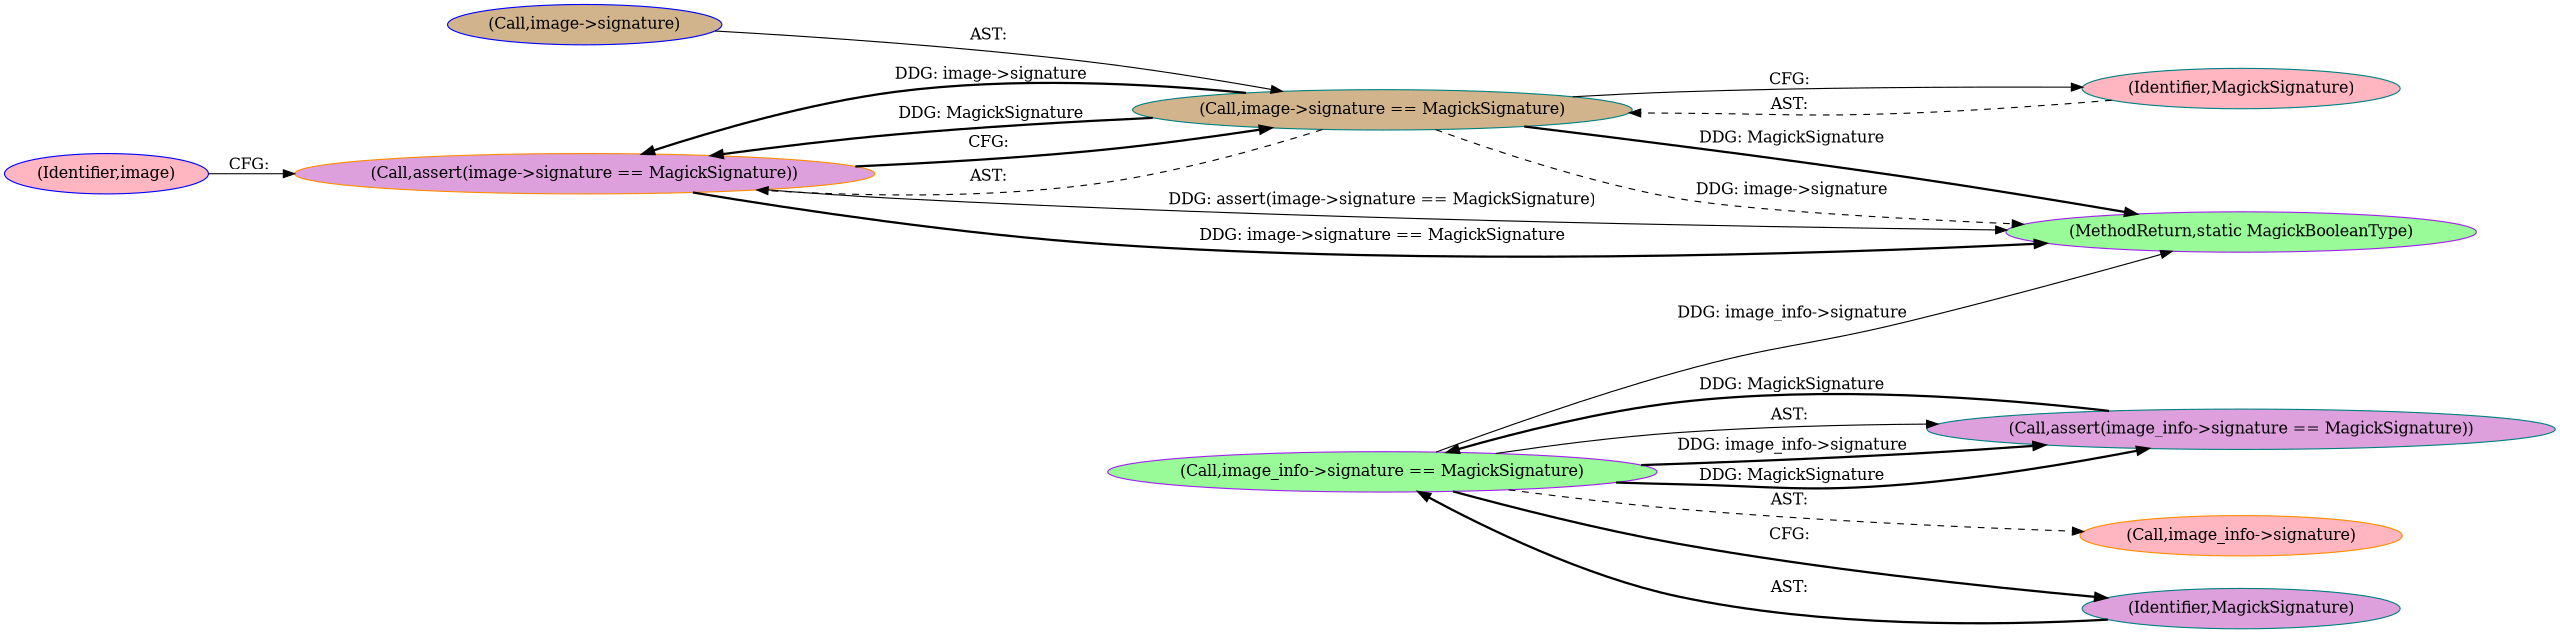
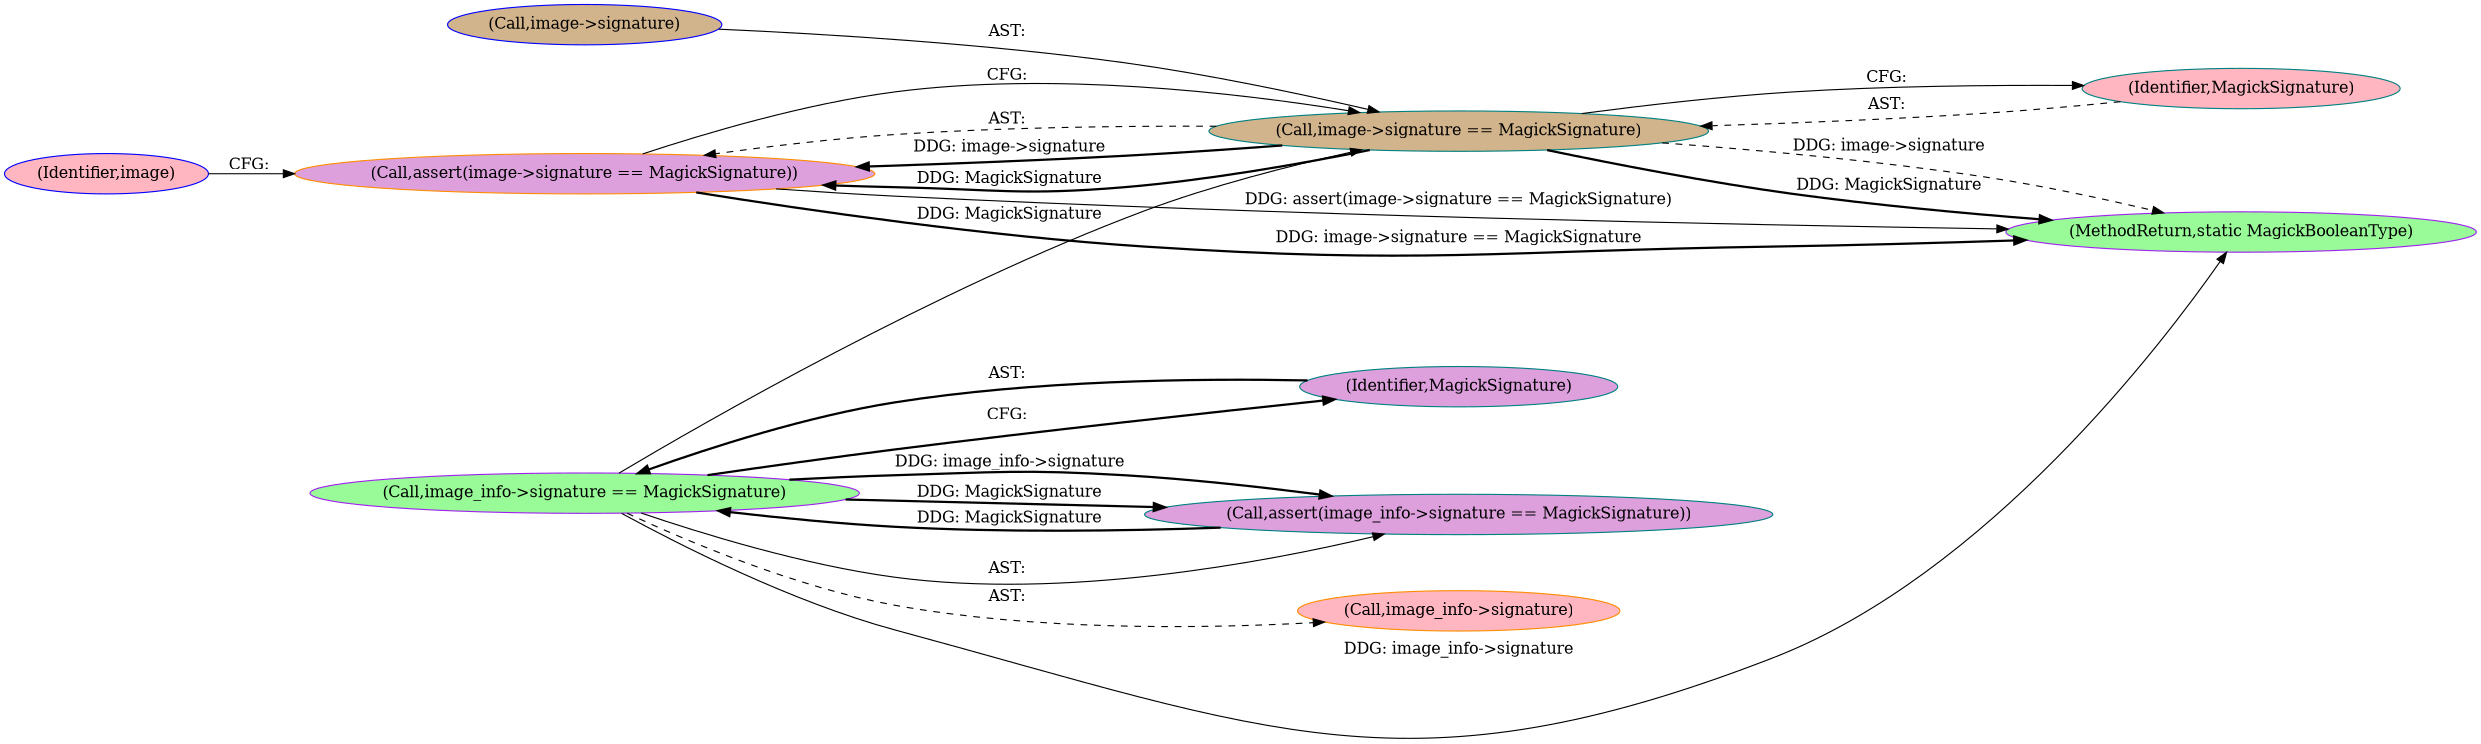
(1058, 154) -> (992, 85)
none -> (973, 284)
